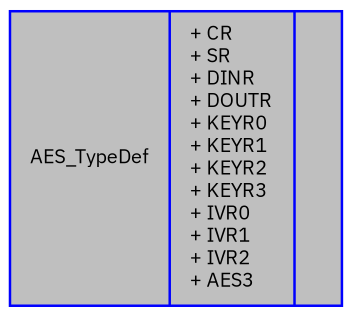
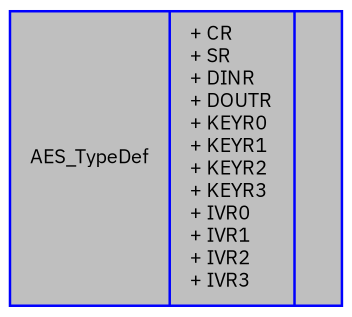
(222, 281) -> (221, 281)
